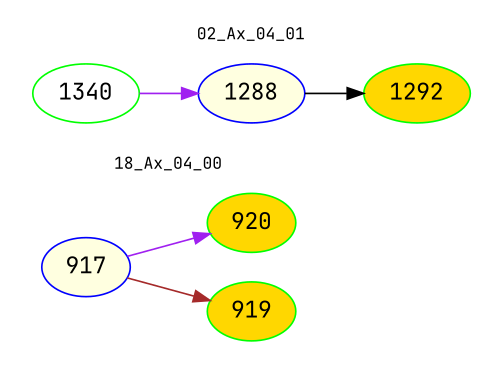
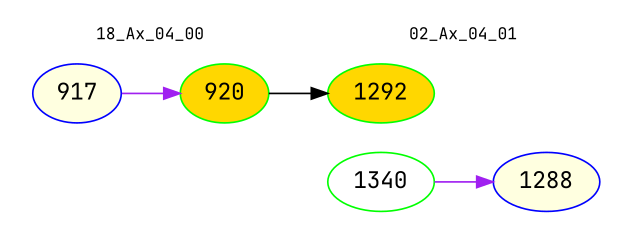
(326, 93) -> (292, 93)
(252, 311) -> none
